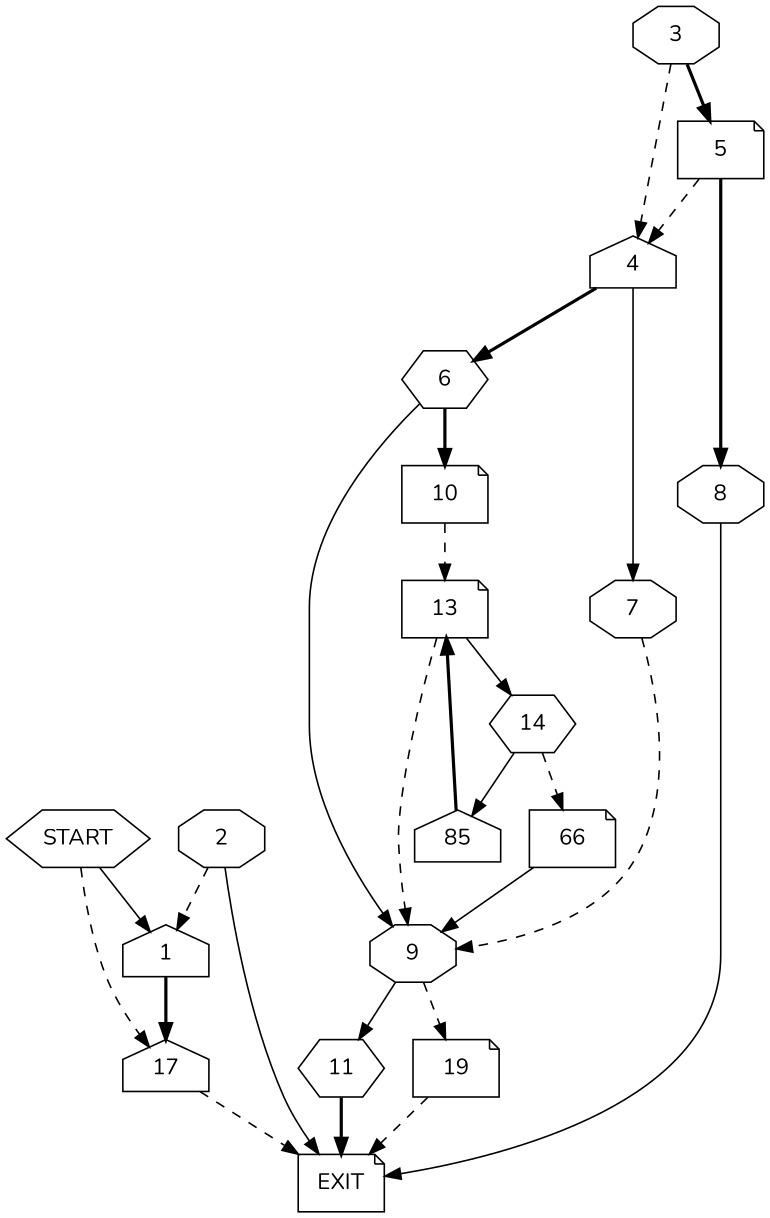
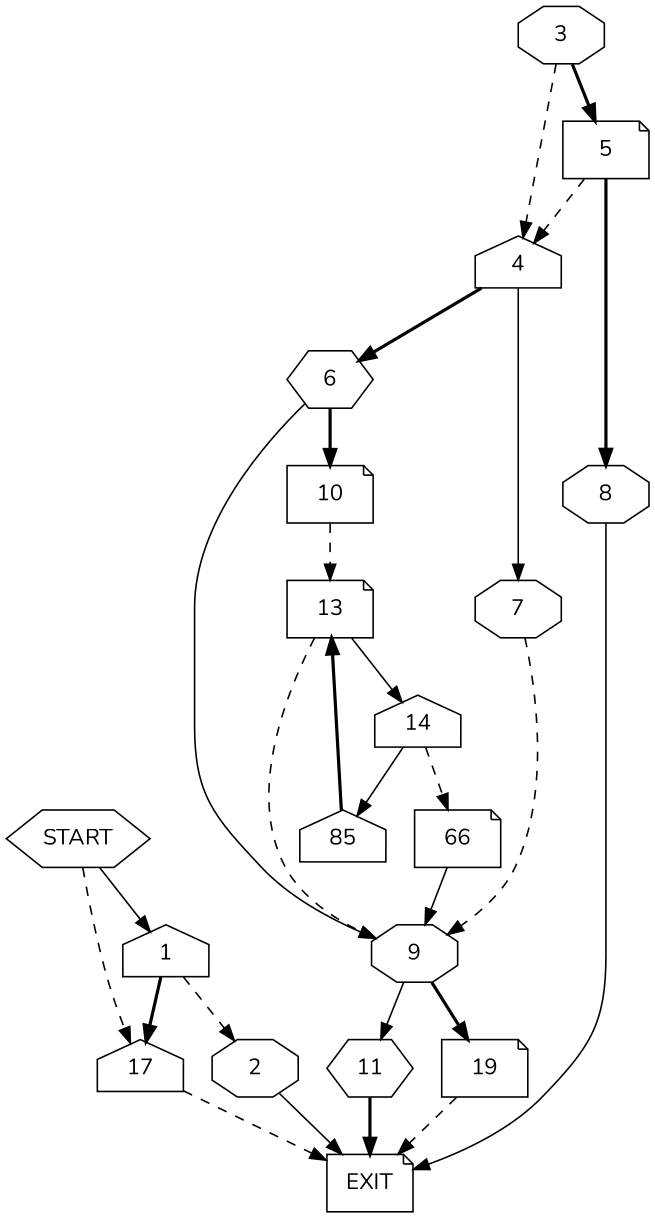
(533, 724) -> (418, 724)
(196, 892) -> (204, 1003)
(432, 1004) -> (445, 1004)
